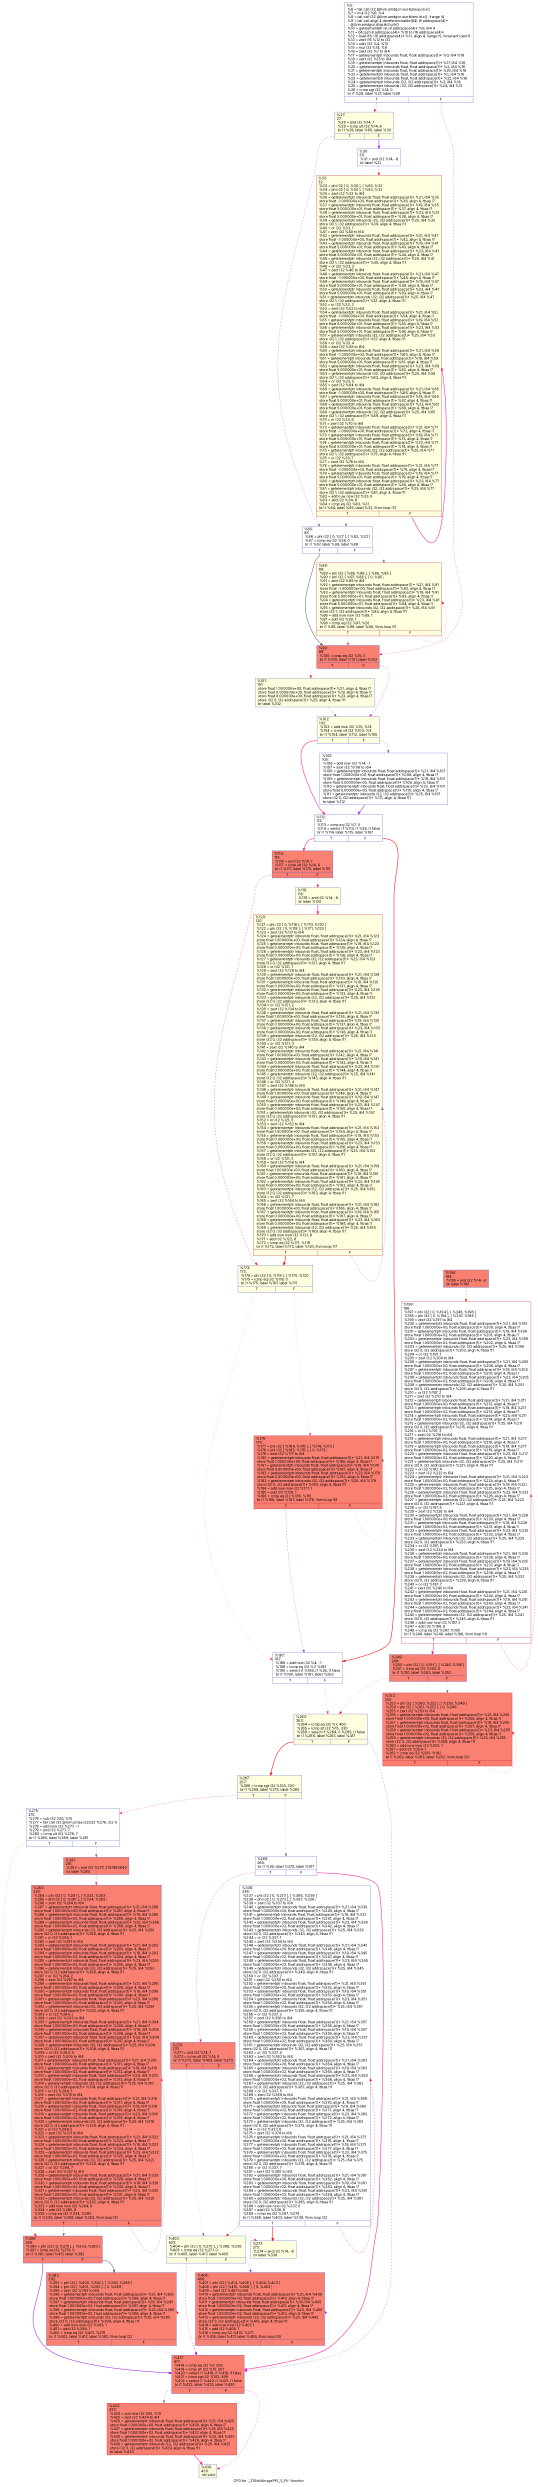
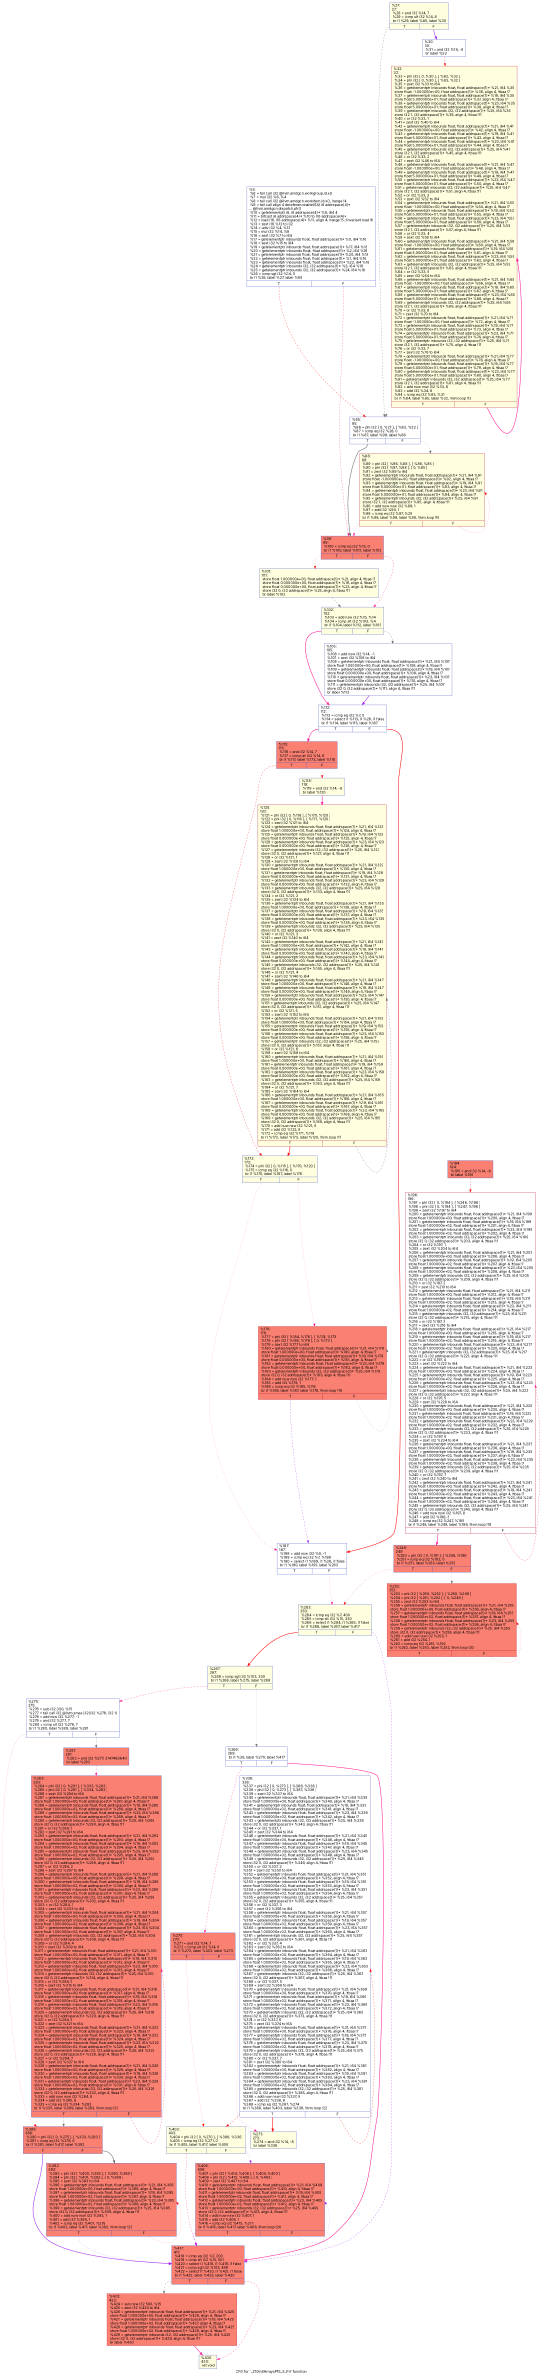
(376, 106) -> (307, 360)
(192, 2152) -> (192, 2042)
